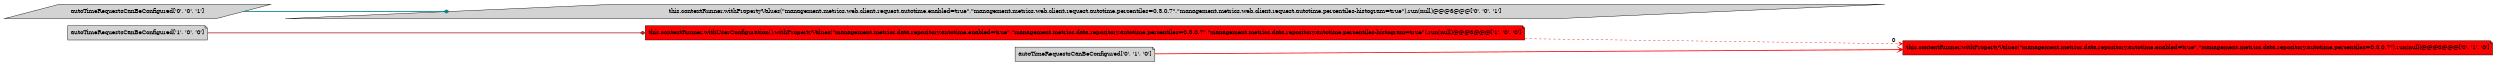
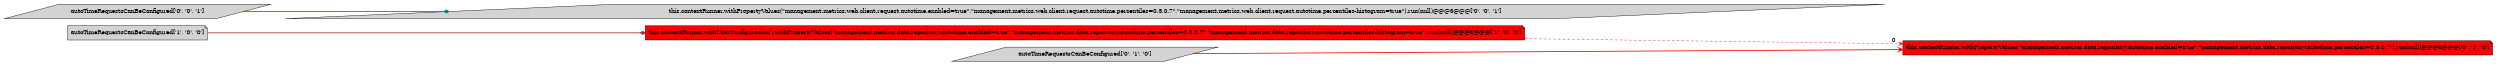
(1085, 54) -> (1085, 54)
